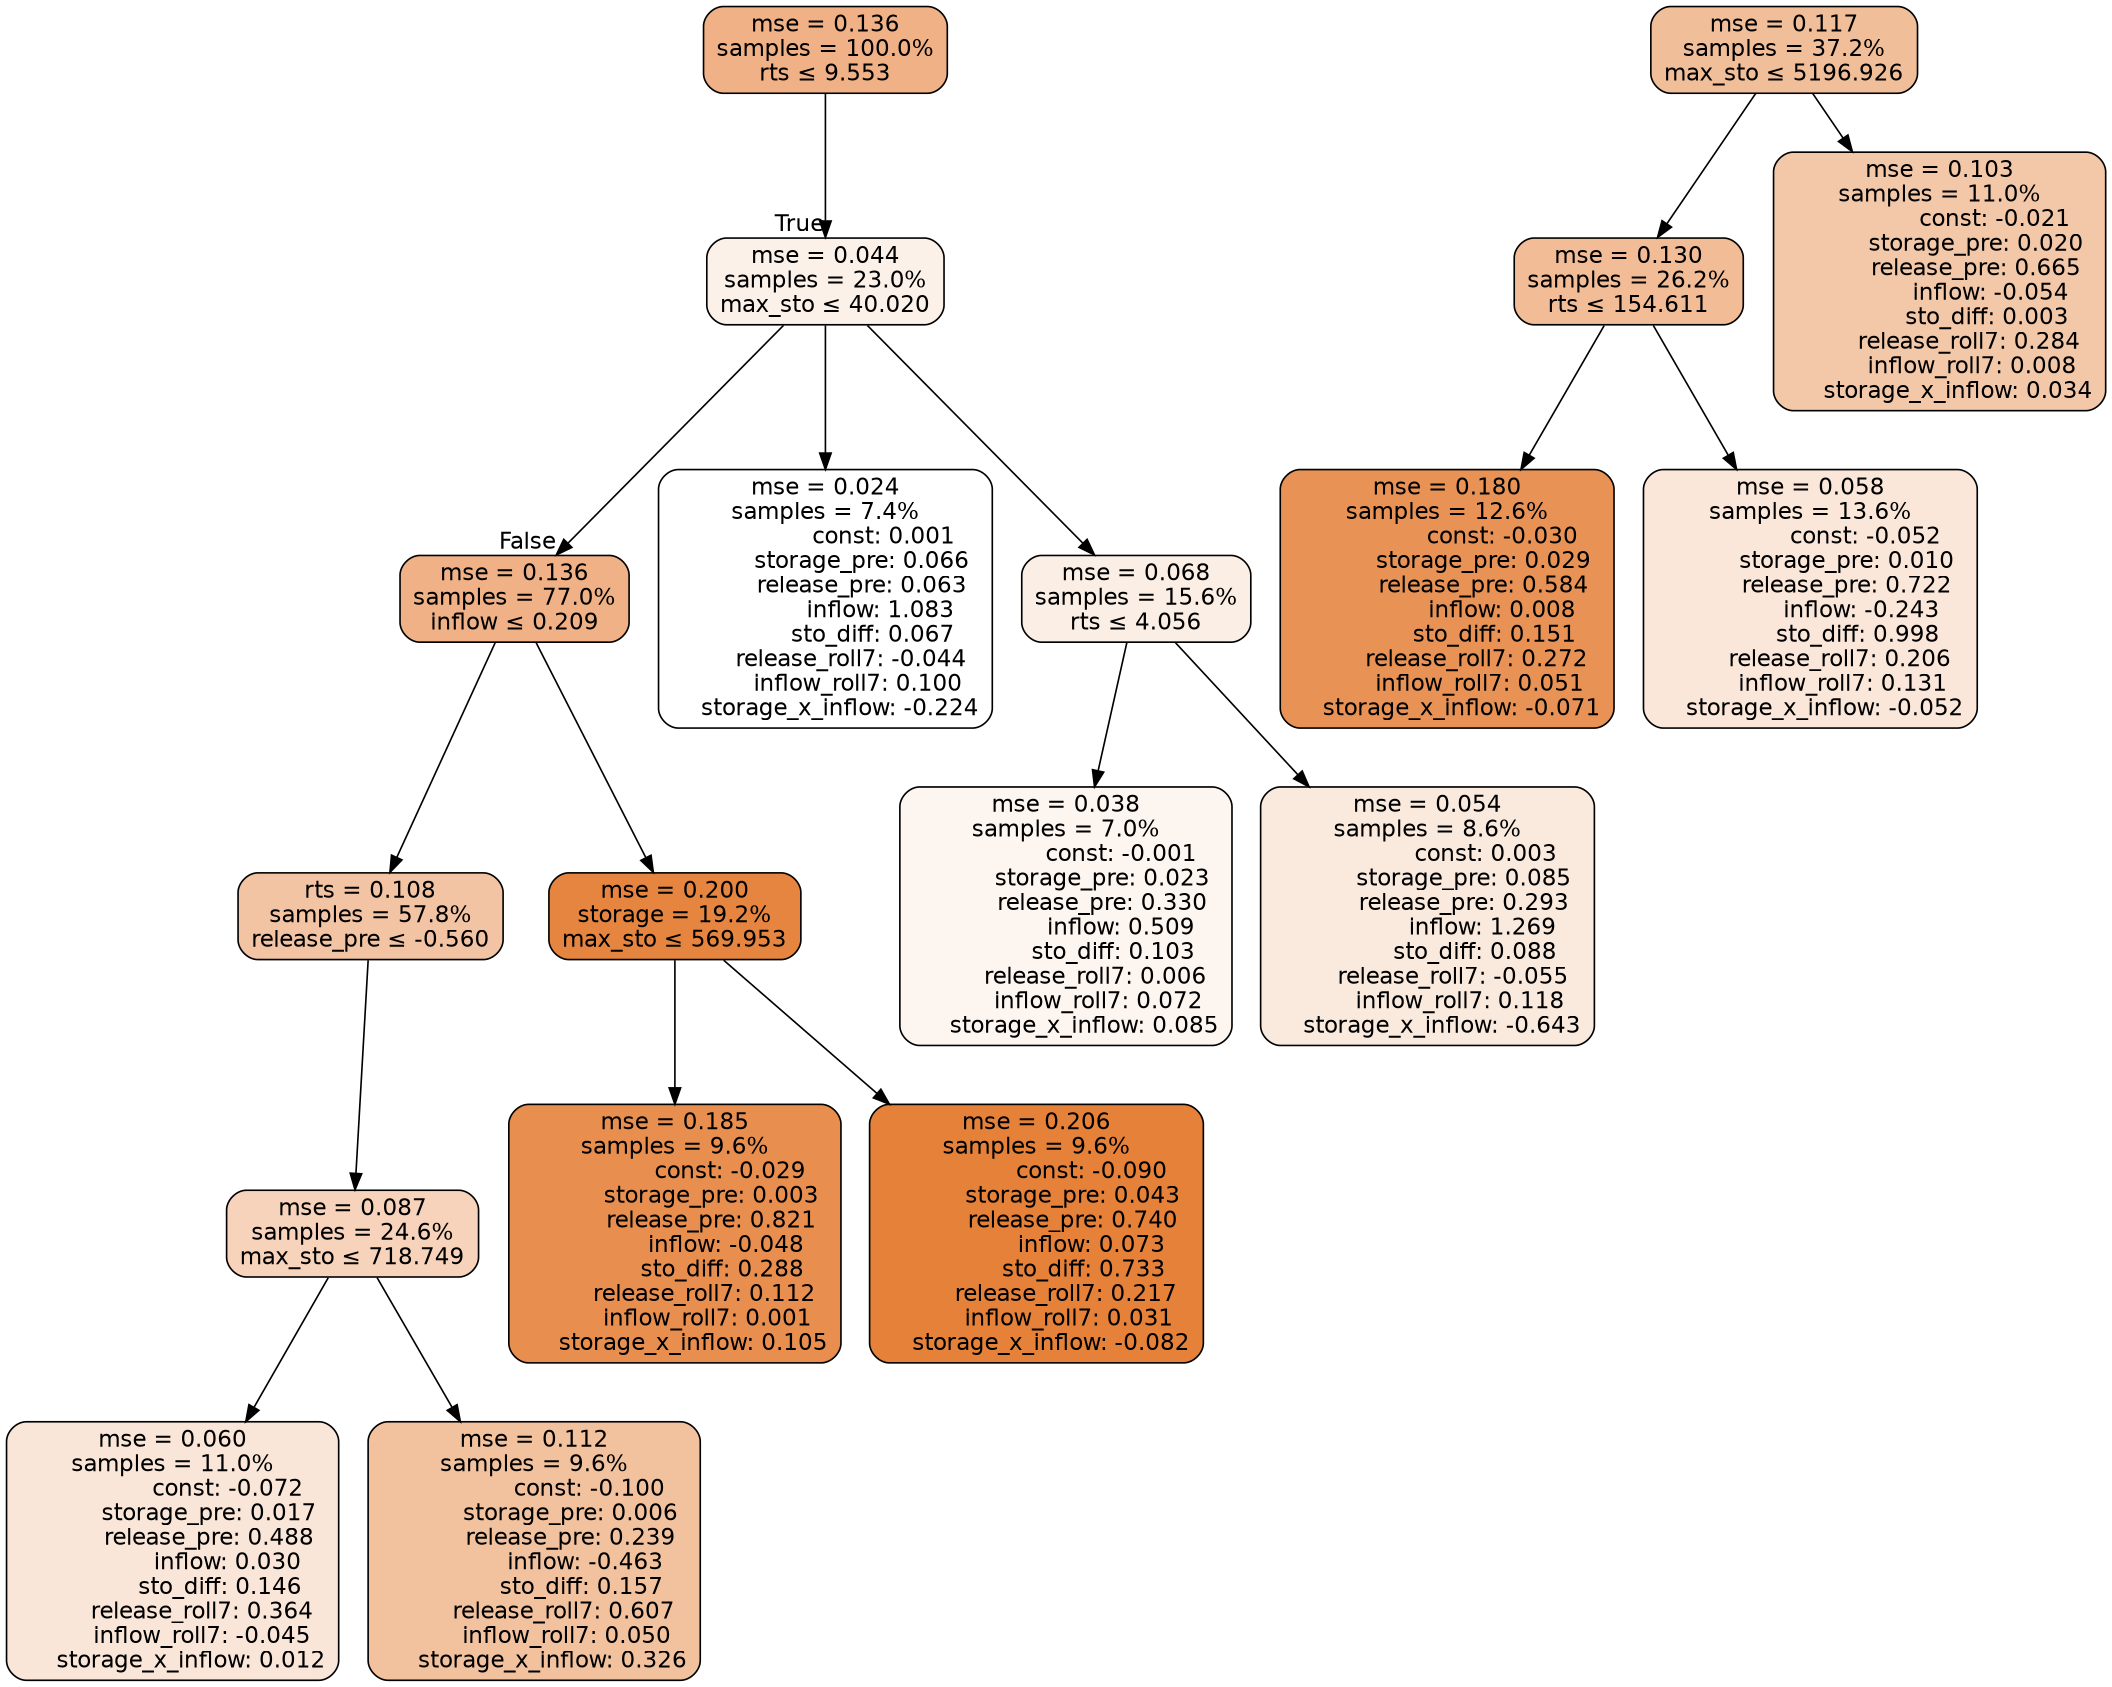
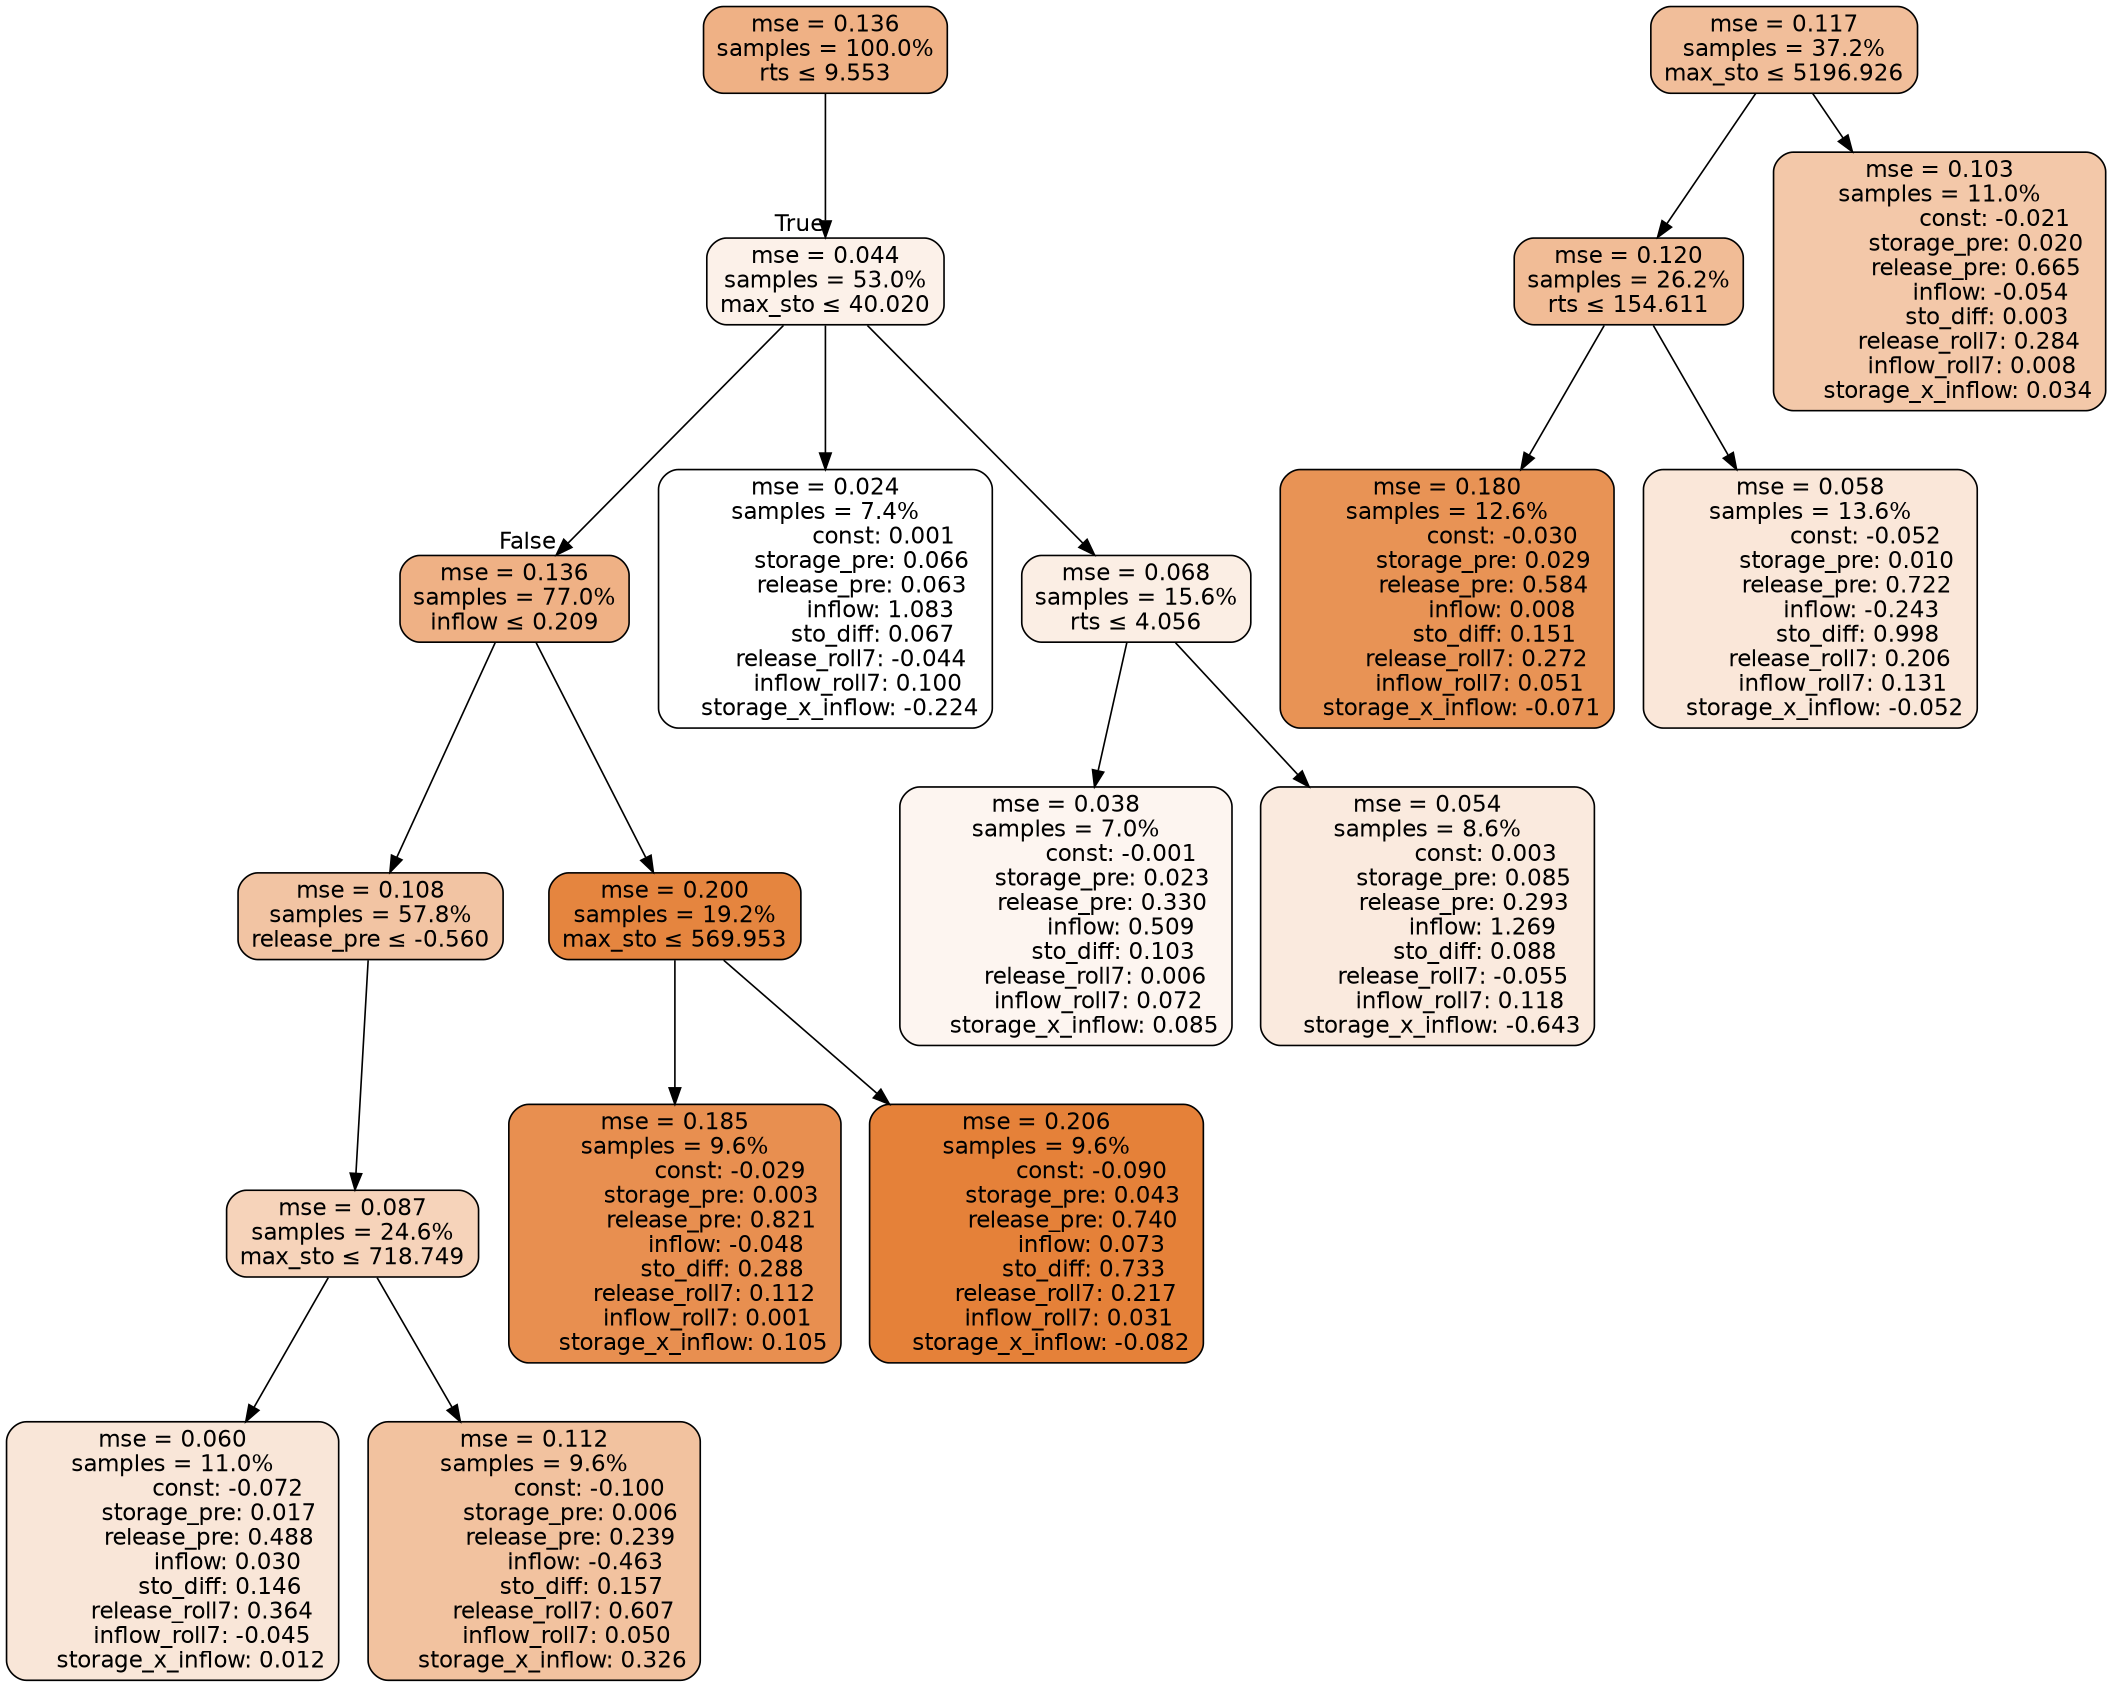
(825, 281) -> (825, 281)
(1629, 281) -> (1629, 281)
(371, 916) -> (371, 916)
(675, 916) -> (675, 916)
